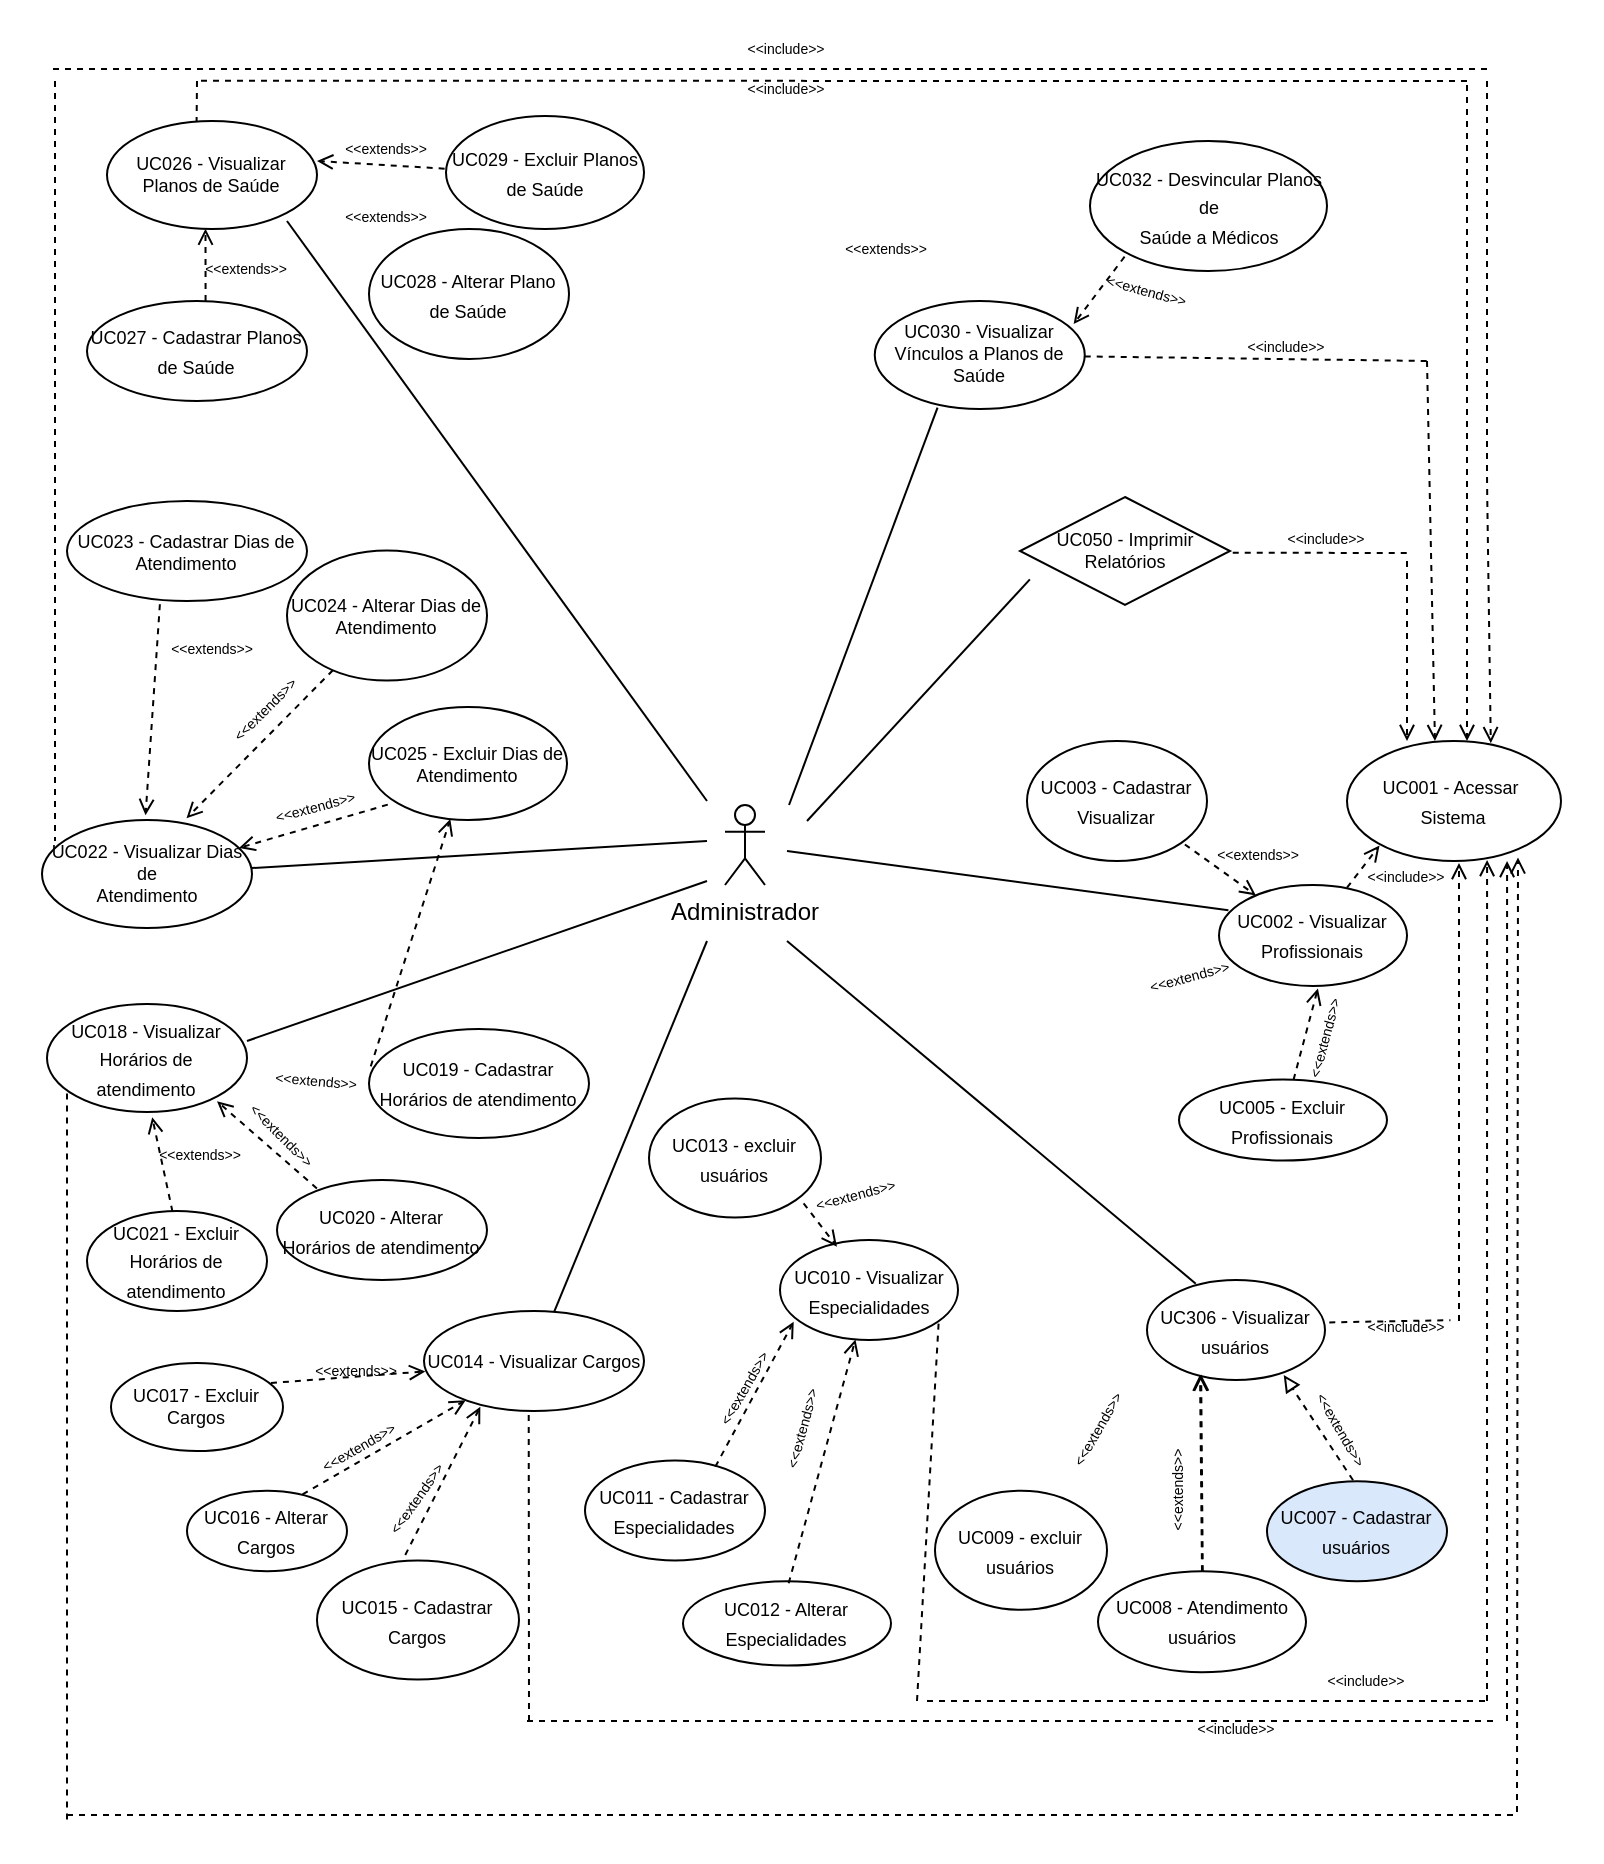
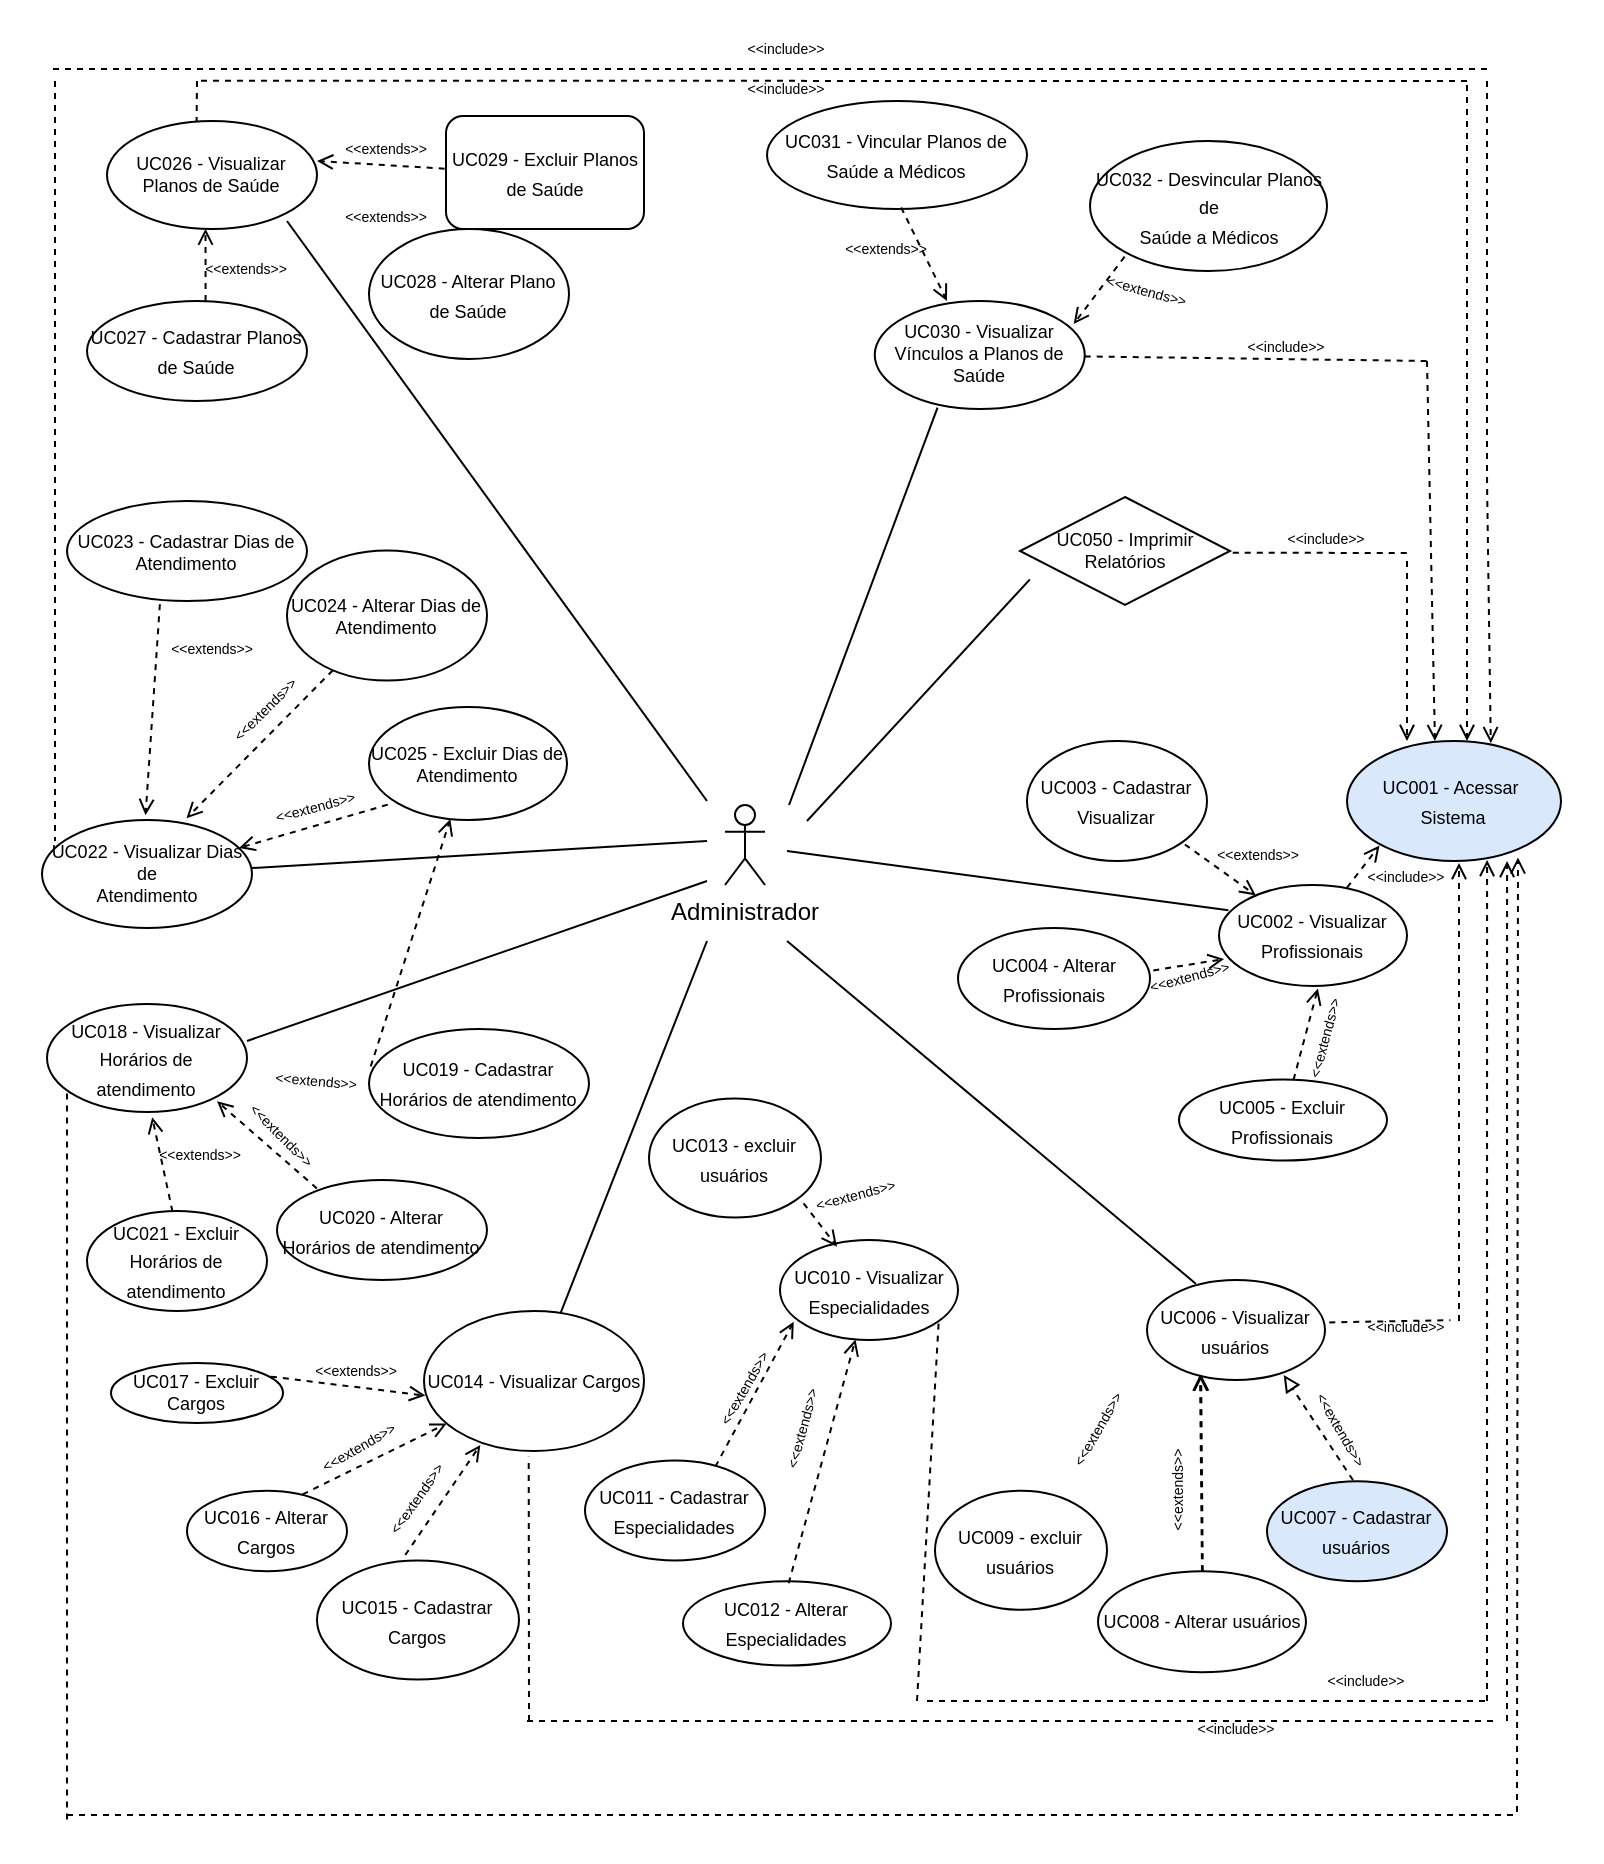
none -> (897, 155)
(545, 173) -> (545, 173)
none -> (923, 252)
(1454, 801) -> (1454, 801)
none -> (1187, 965)
none -> (1054, 979)
(1236, 1331) -> (1236, 1331)
(534, 1361) -> (534, 1381)
(197, 1407) -> (197, 1393)
(1203, 1621) -> (1203, 1621)
